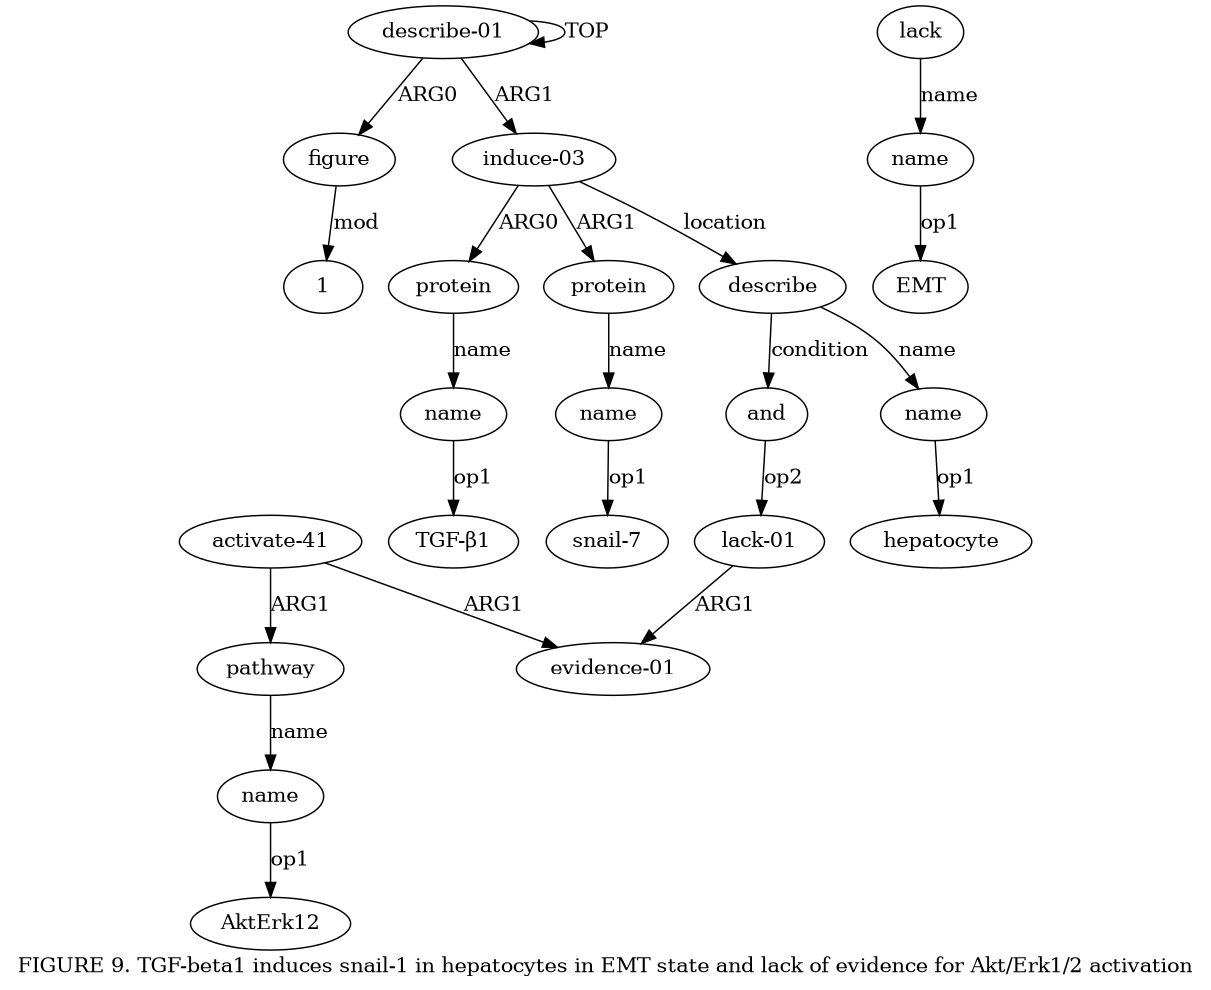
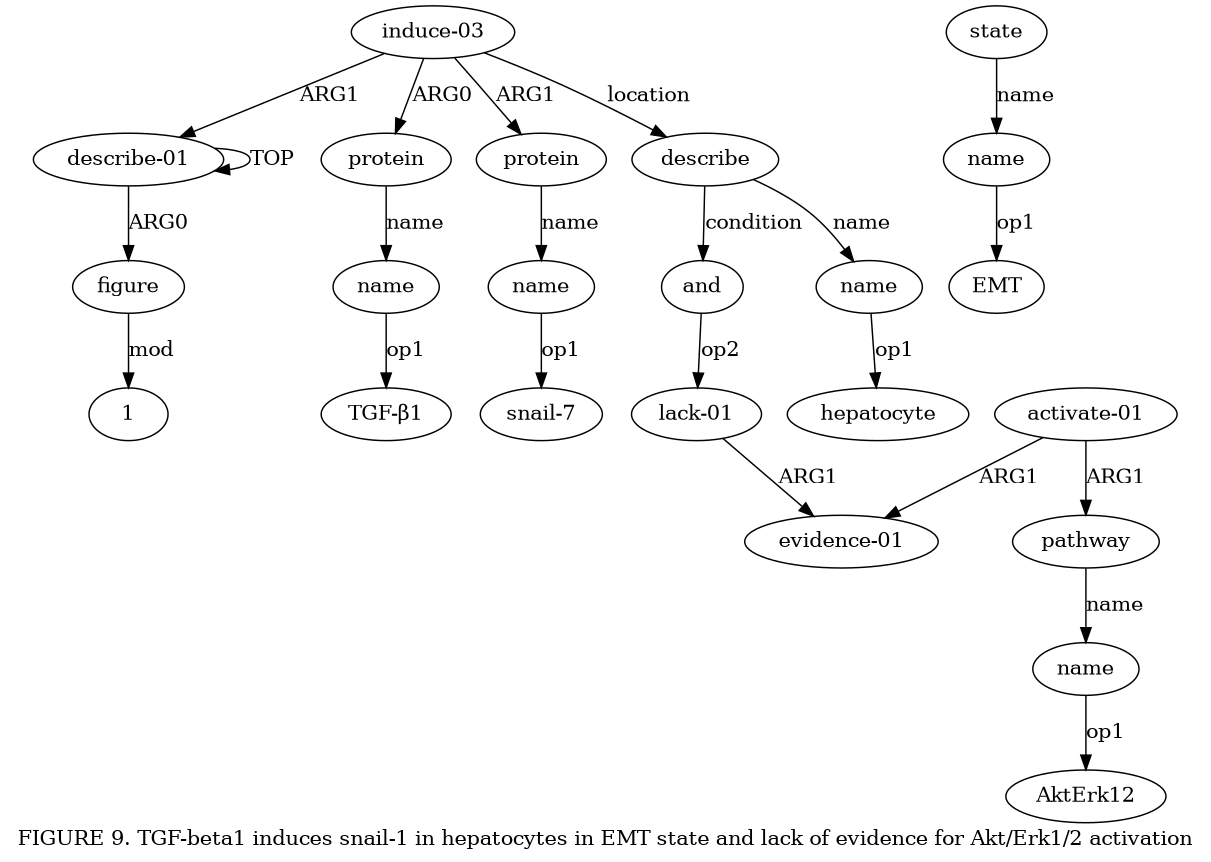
(921, 32) -> (997, 32)
(484, 90) -> (289, 93)
(271, 542) -> (1086, 414)
